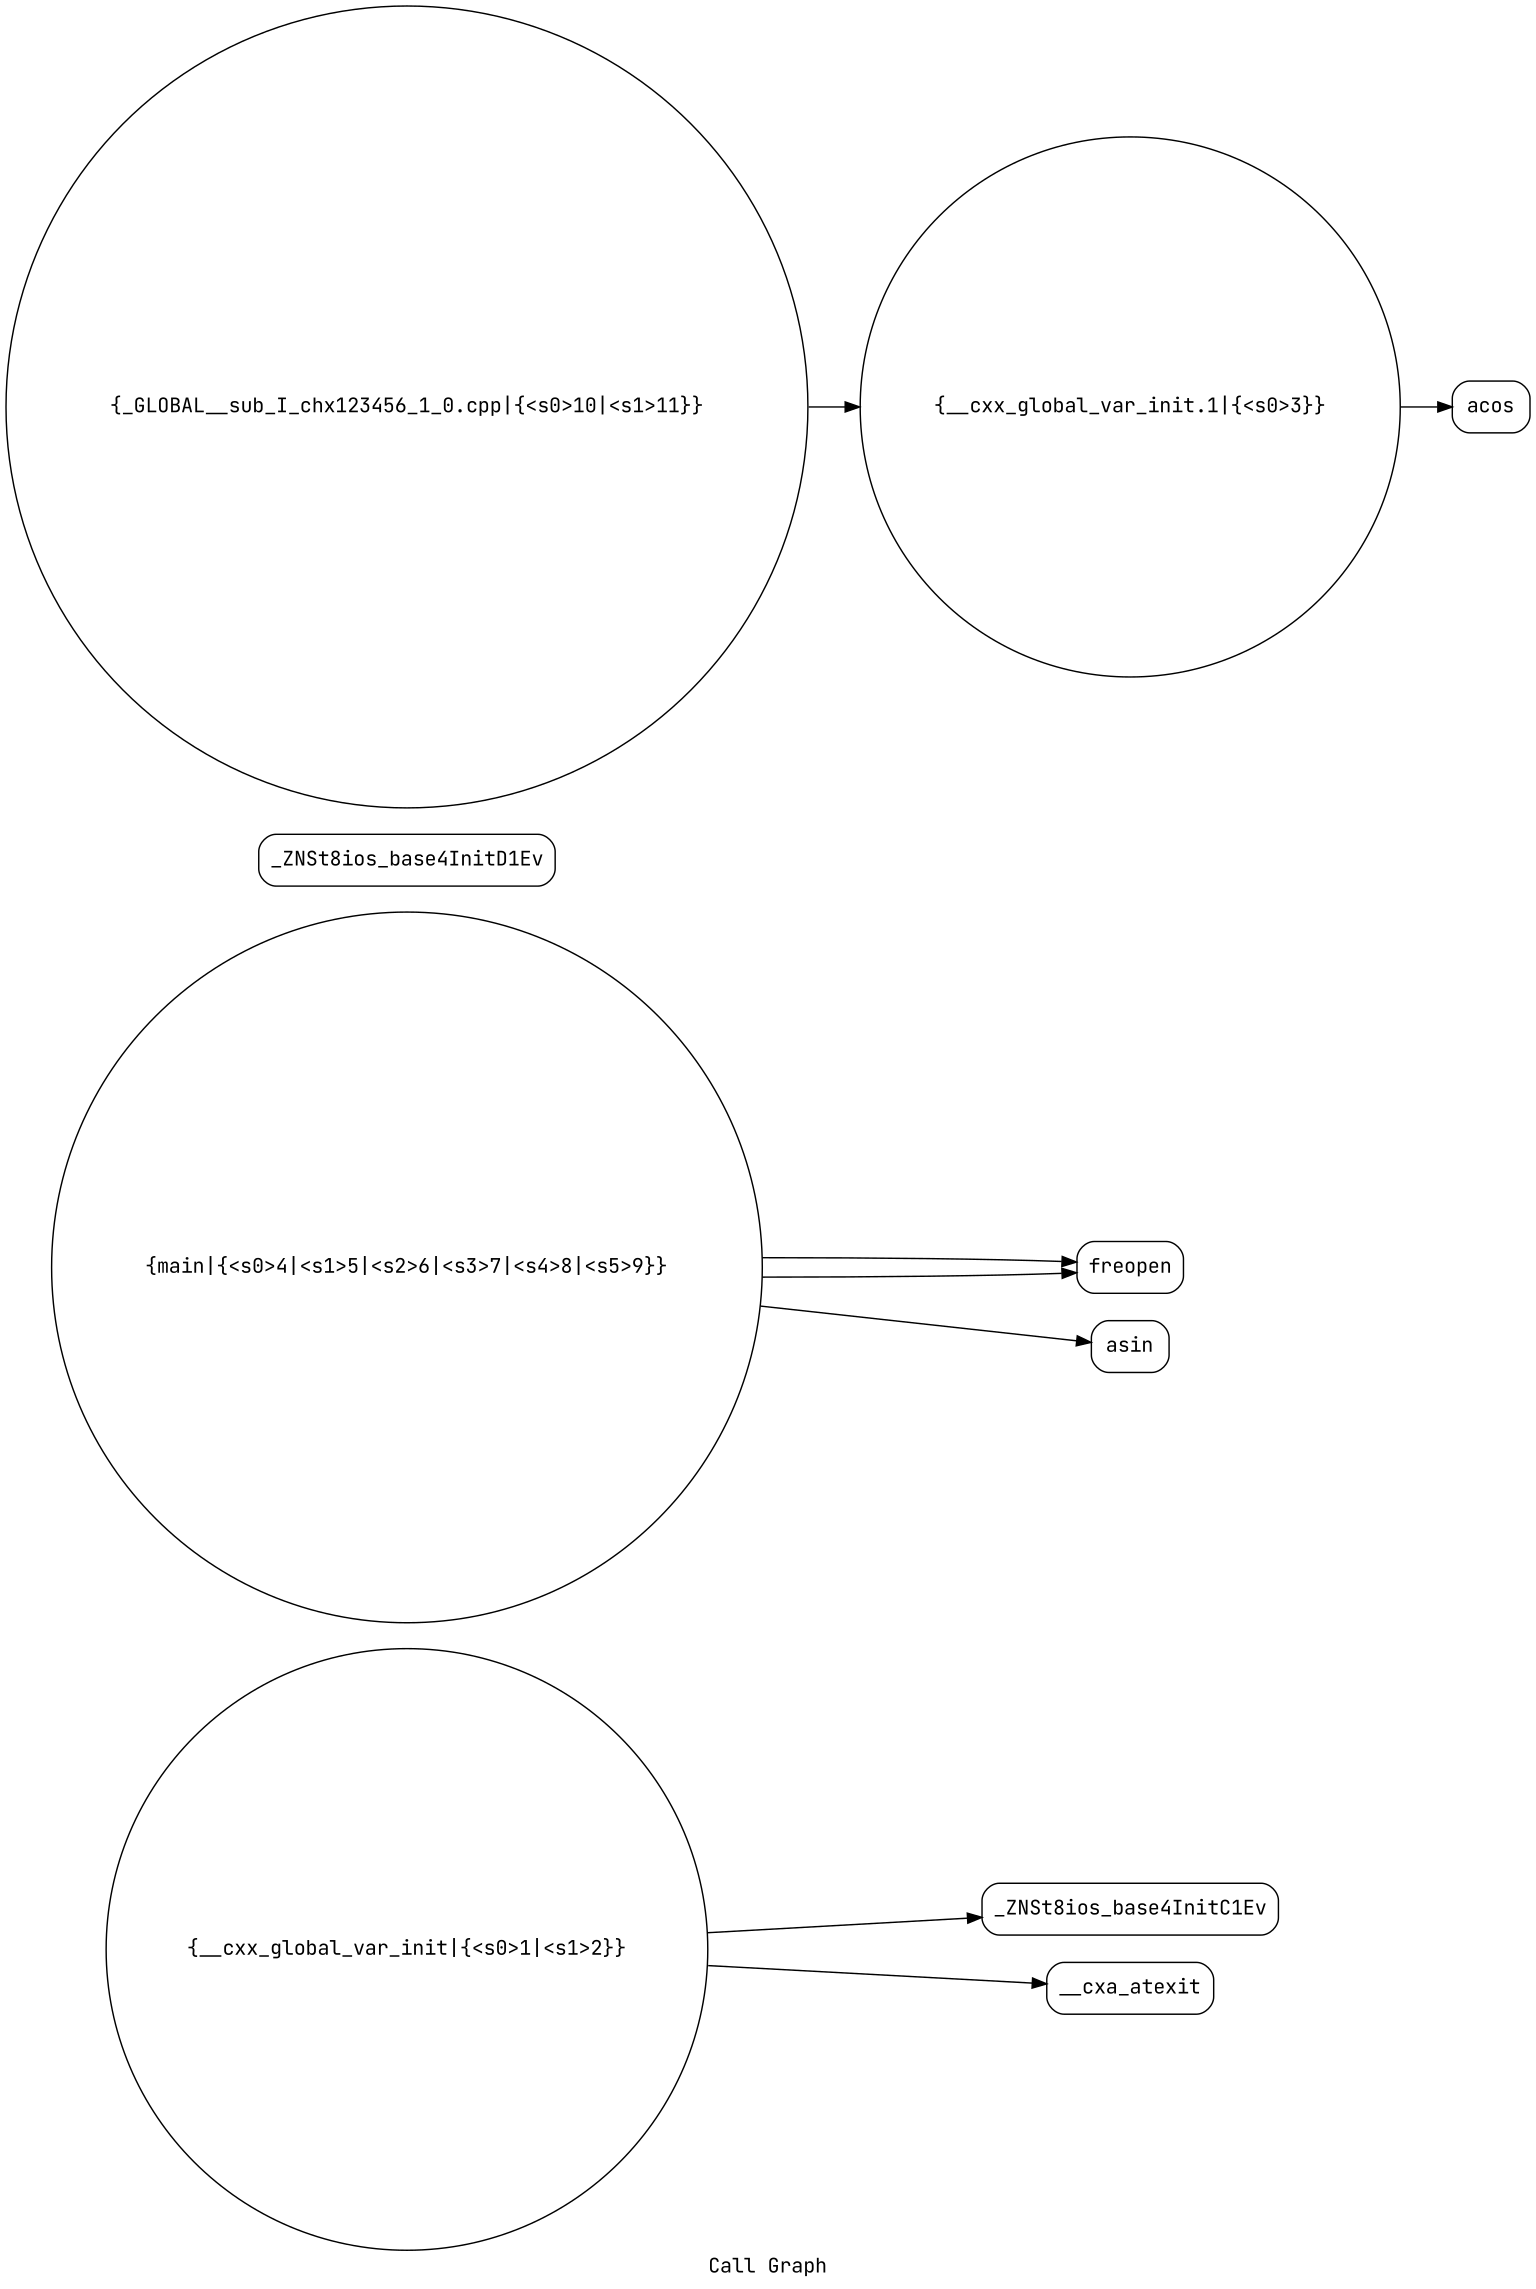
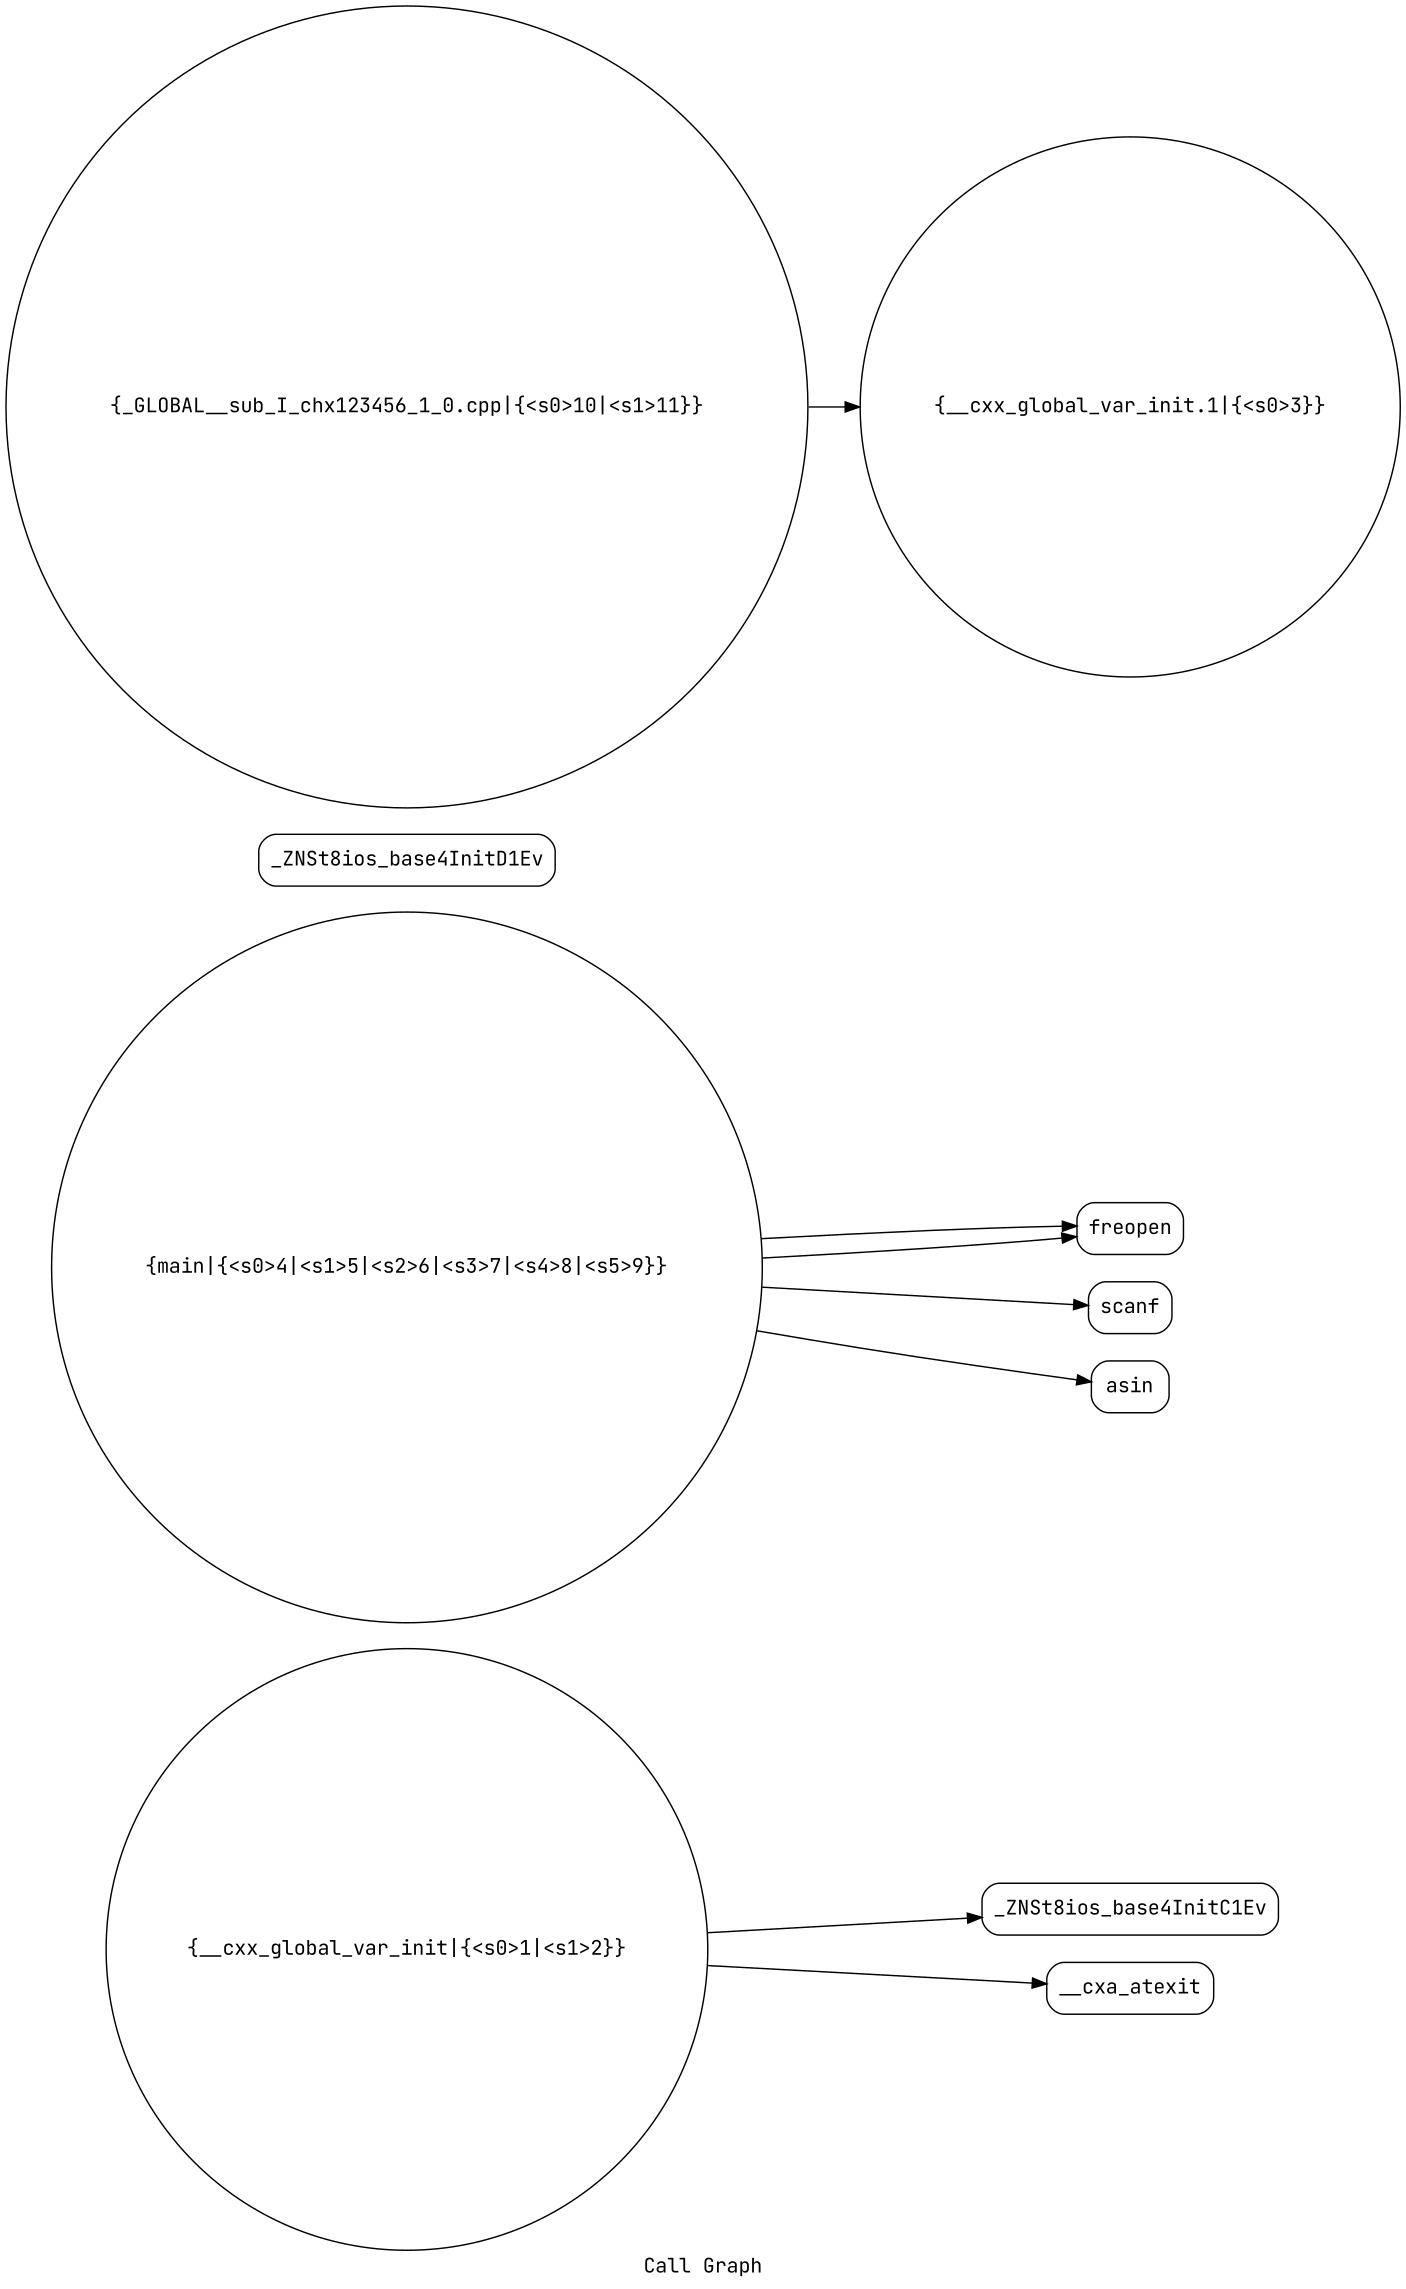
(1491, 407) -> none
none -> (1130, 1308)
